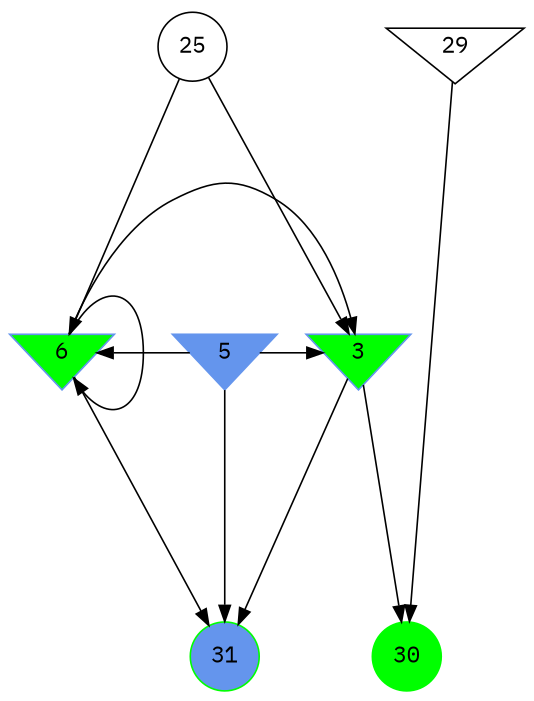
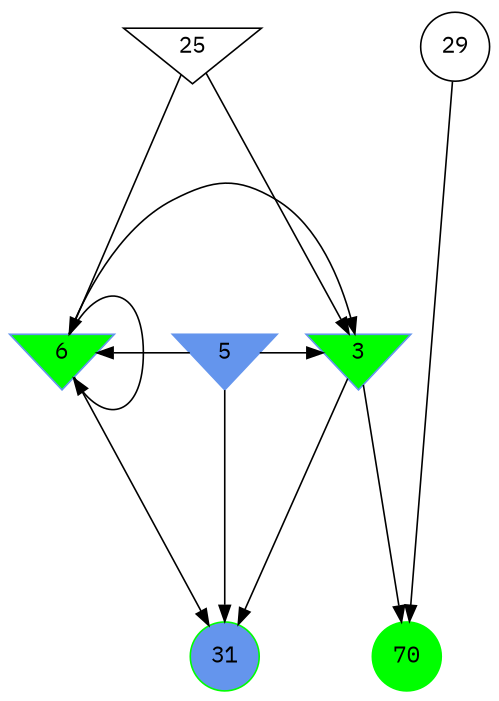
(193, 47) -> (193, 47)
(455, 47) -> (455, 47)
(407, 656) -> (407, 656)
